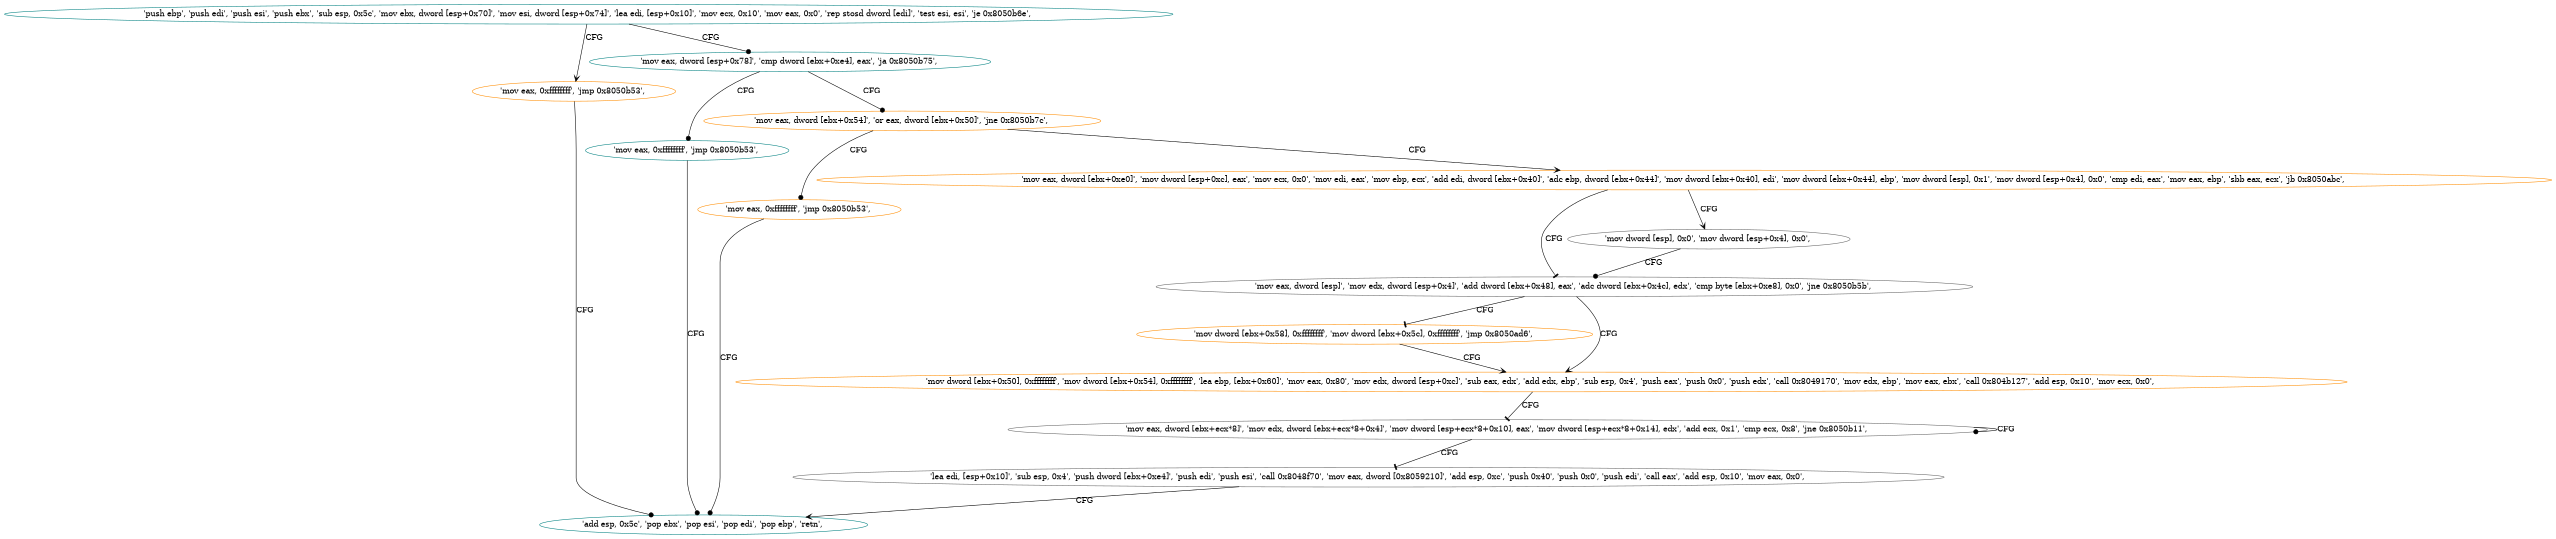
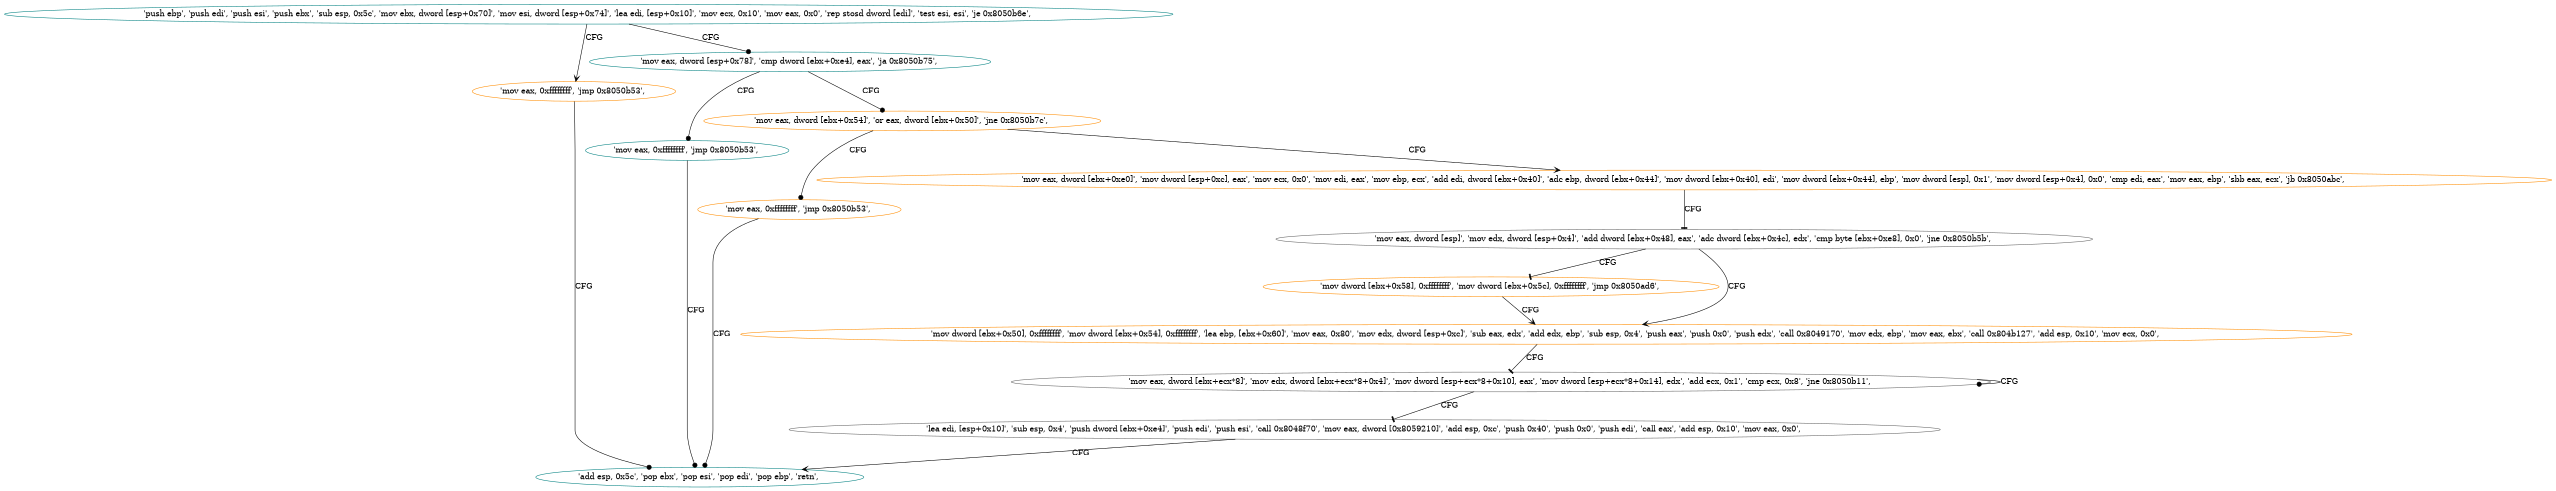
(1709, 239) -> none
